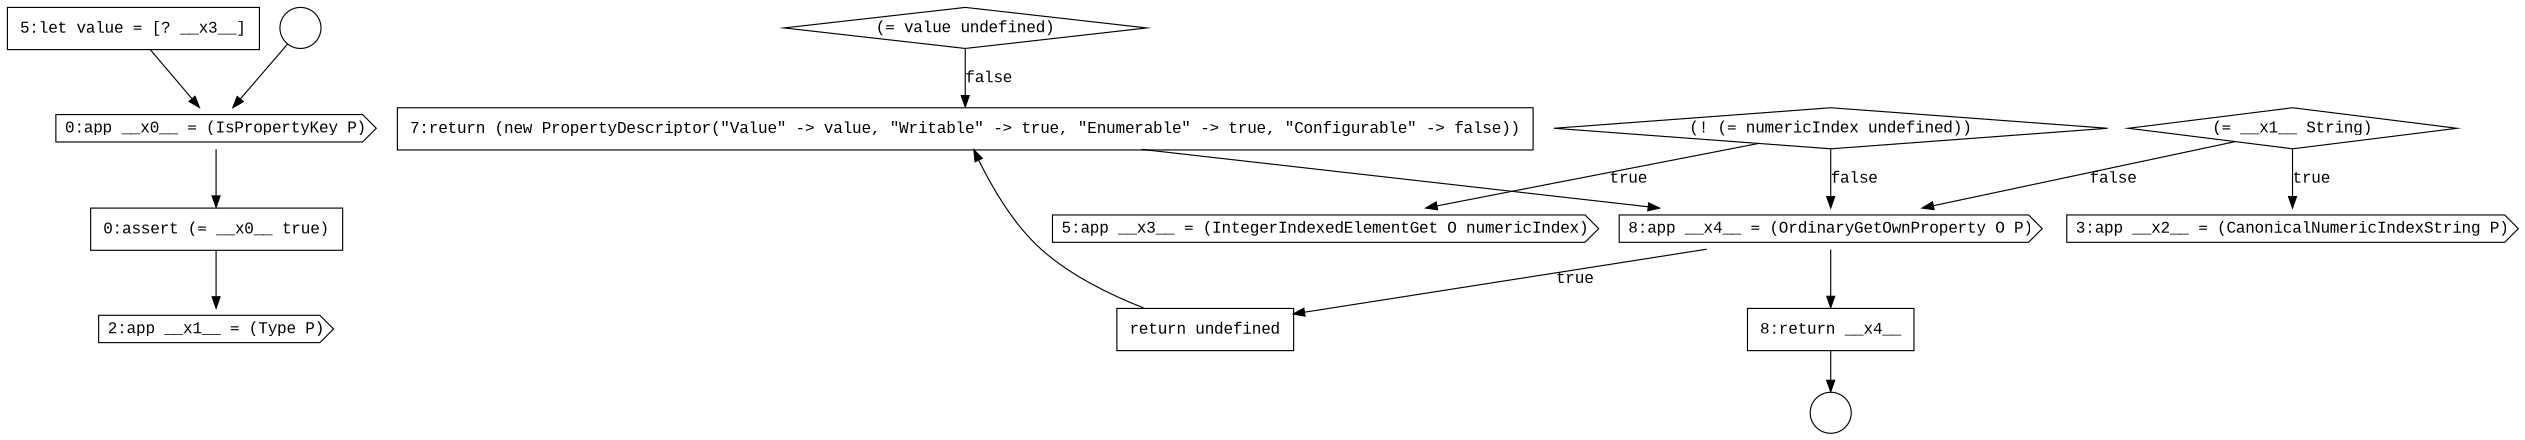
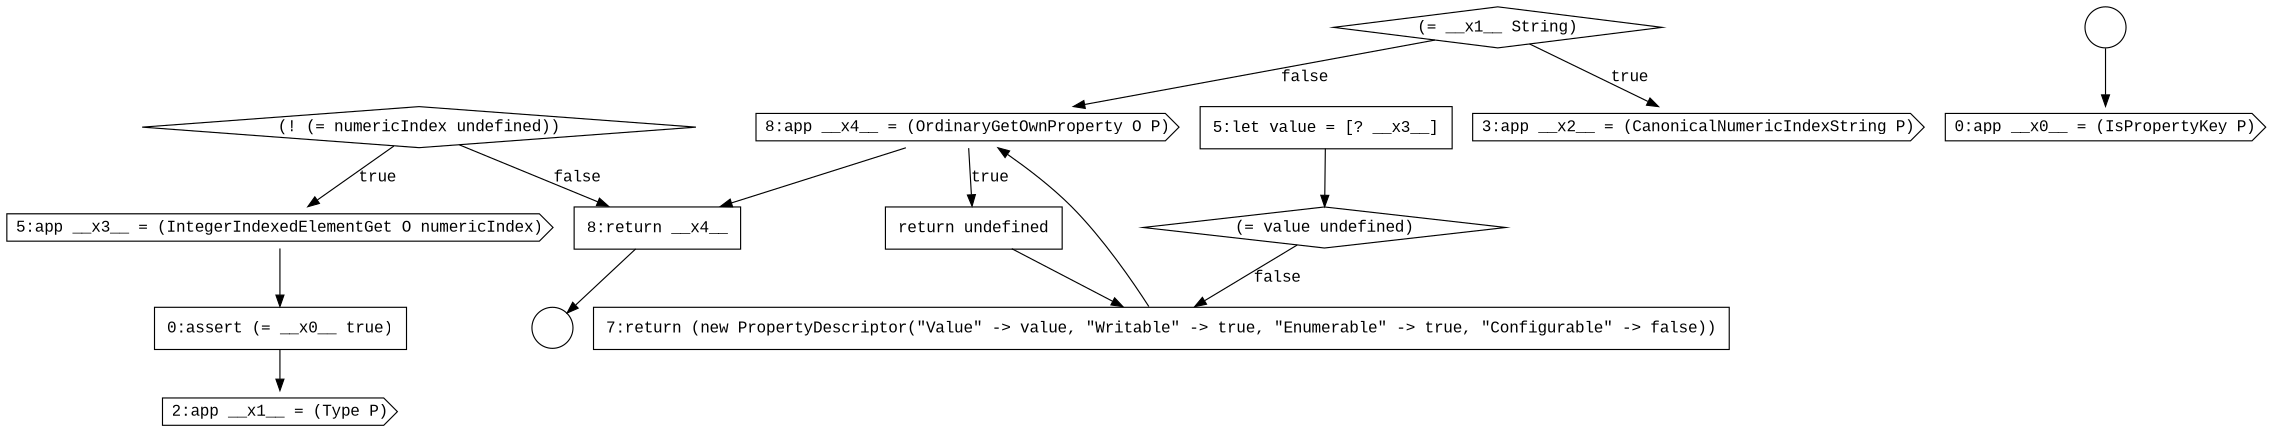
(171, 74) -> (1325, 172)
(216, 173) -> (280, 272)
(1831, 173) -> (529, 173)
